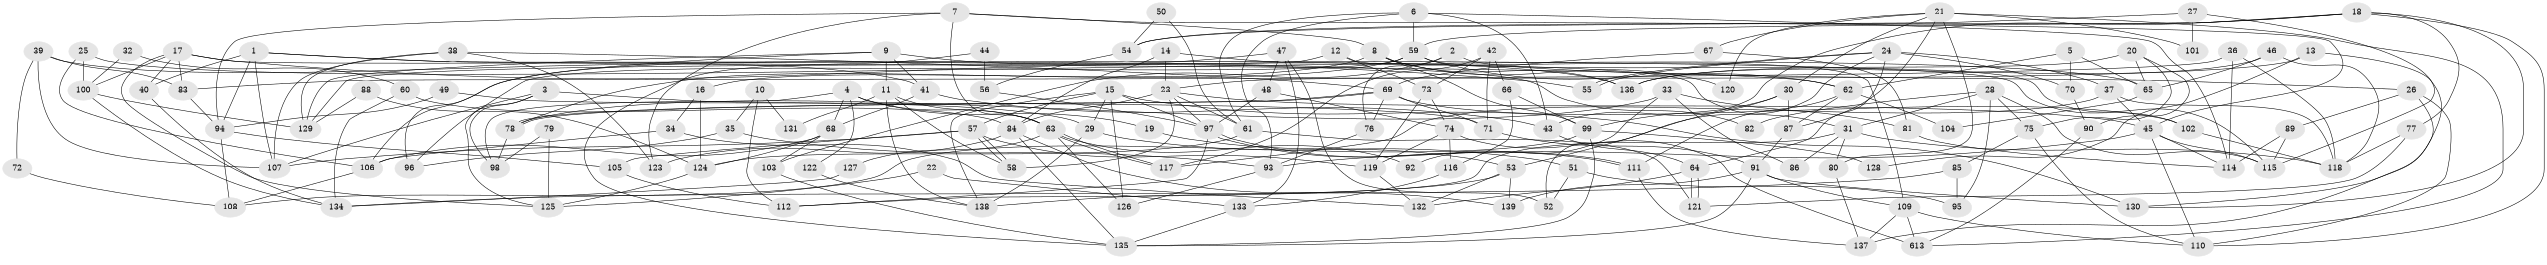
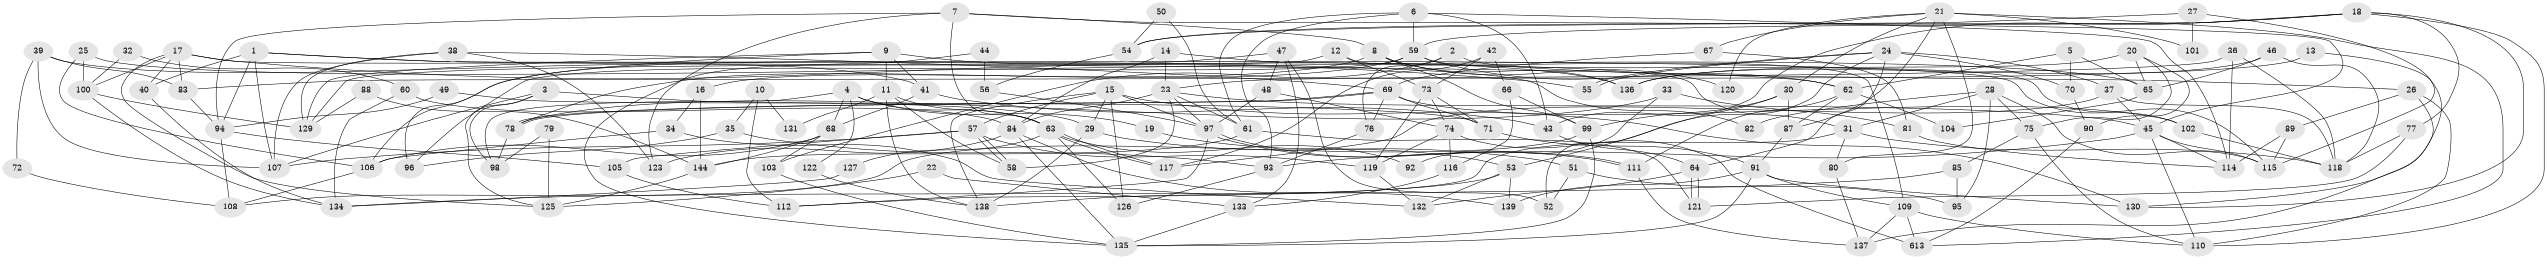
(1487, 90) -> (1458, 110)
(700, 168) -> (700, 168)
(1795, 168) -> none
(1874, 168) -> none
